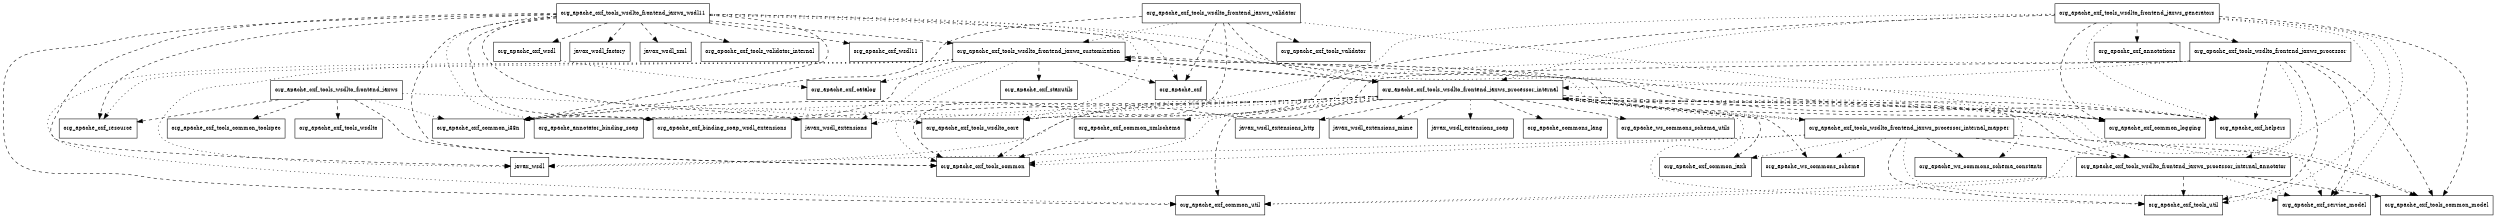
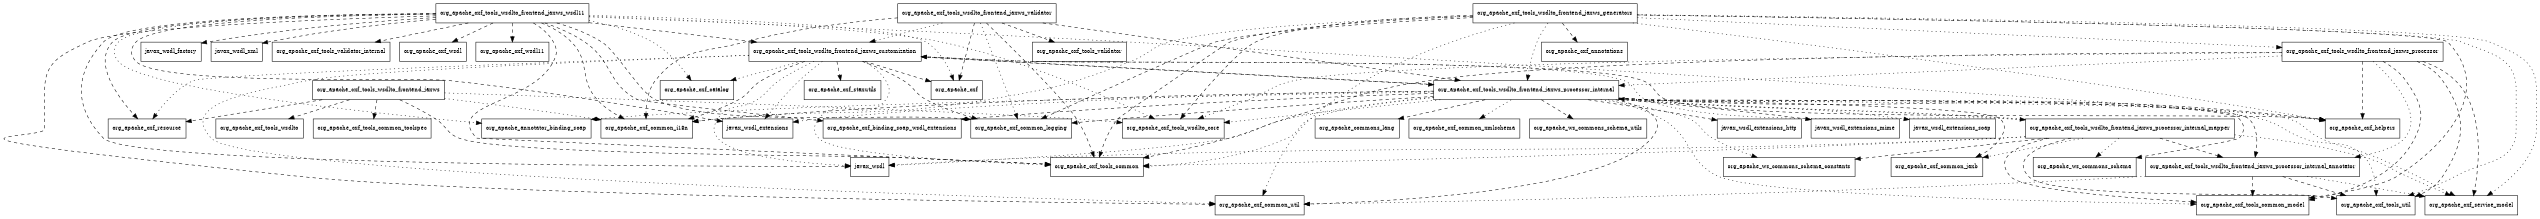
(2201, 32) -> (1957, 32)
(681, 77) -> (645, 38)
(478, 129) -> (647, 129)
(1059, 147) -> (1216, 51)
